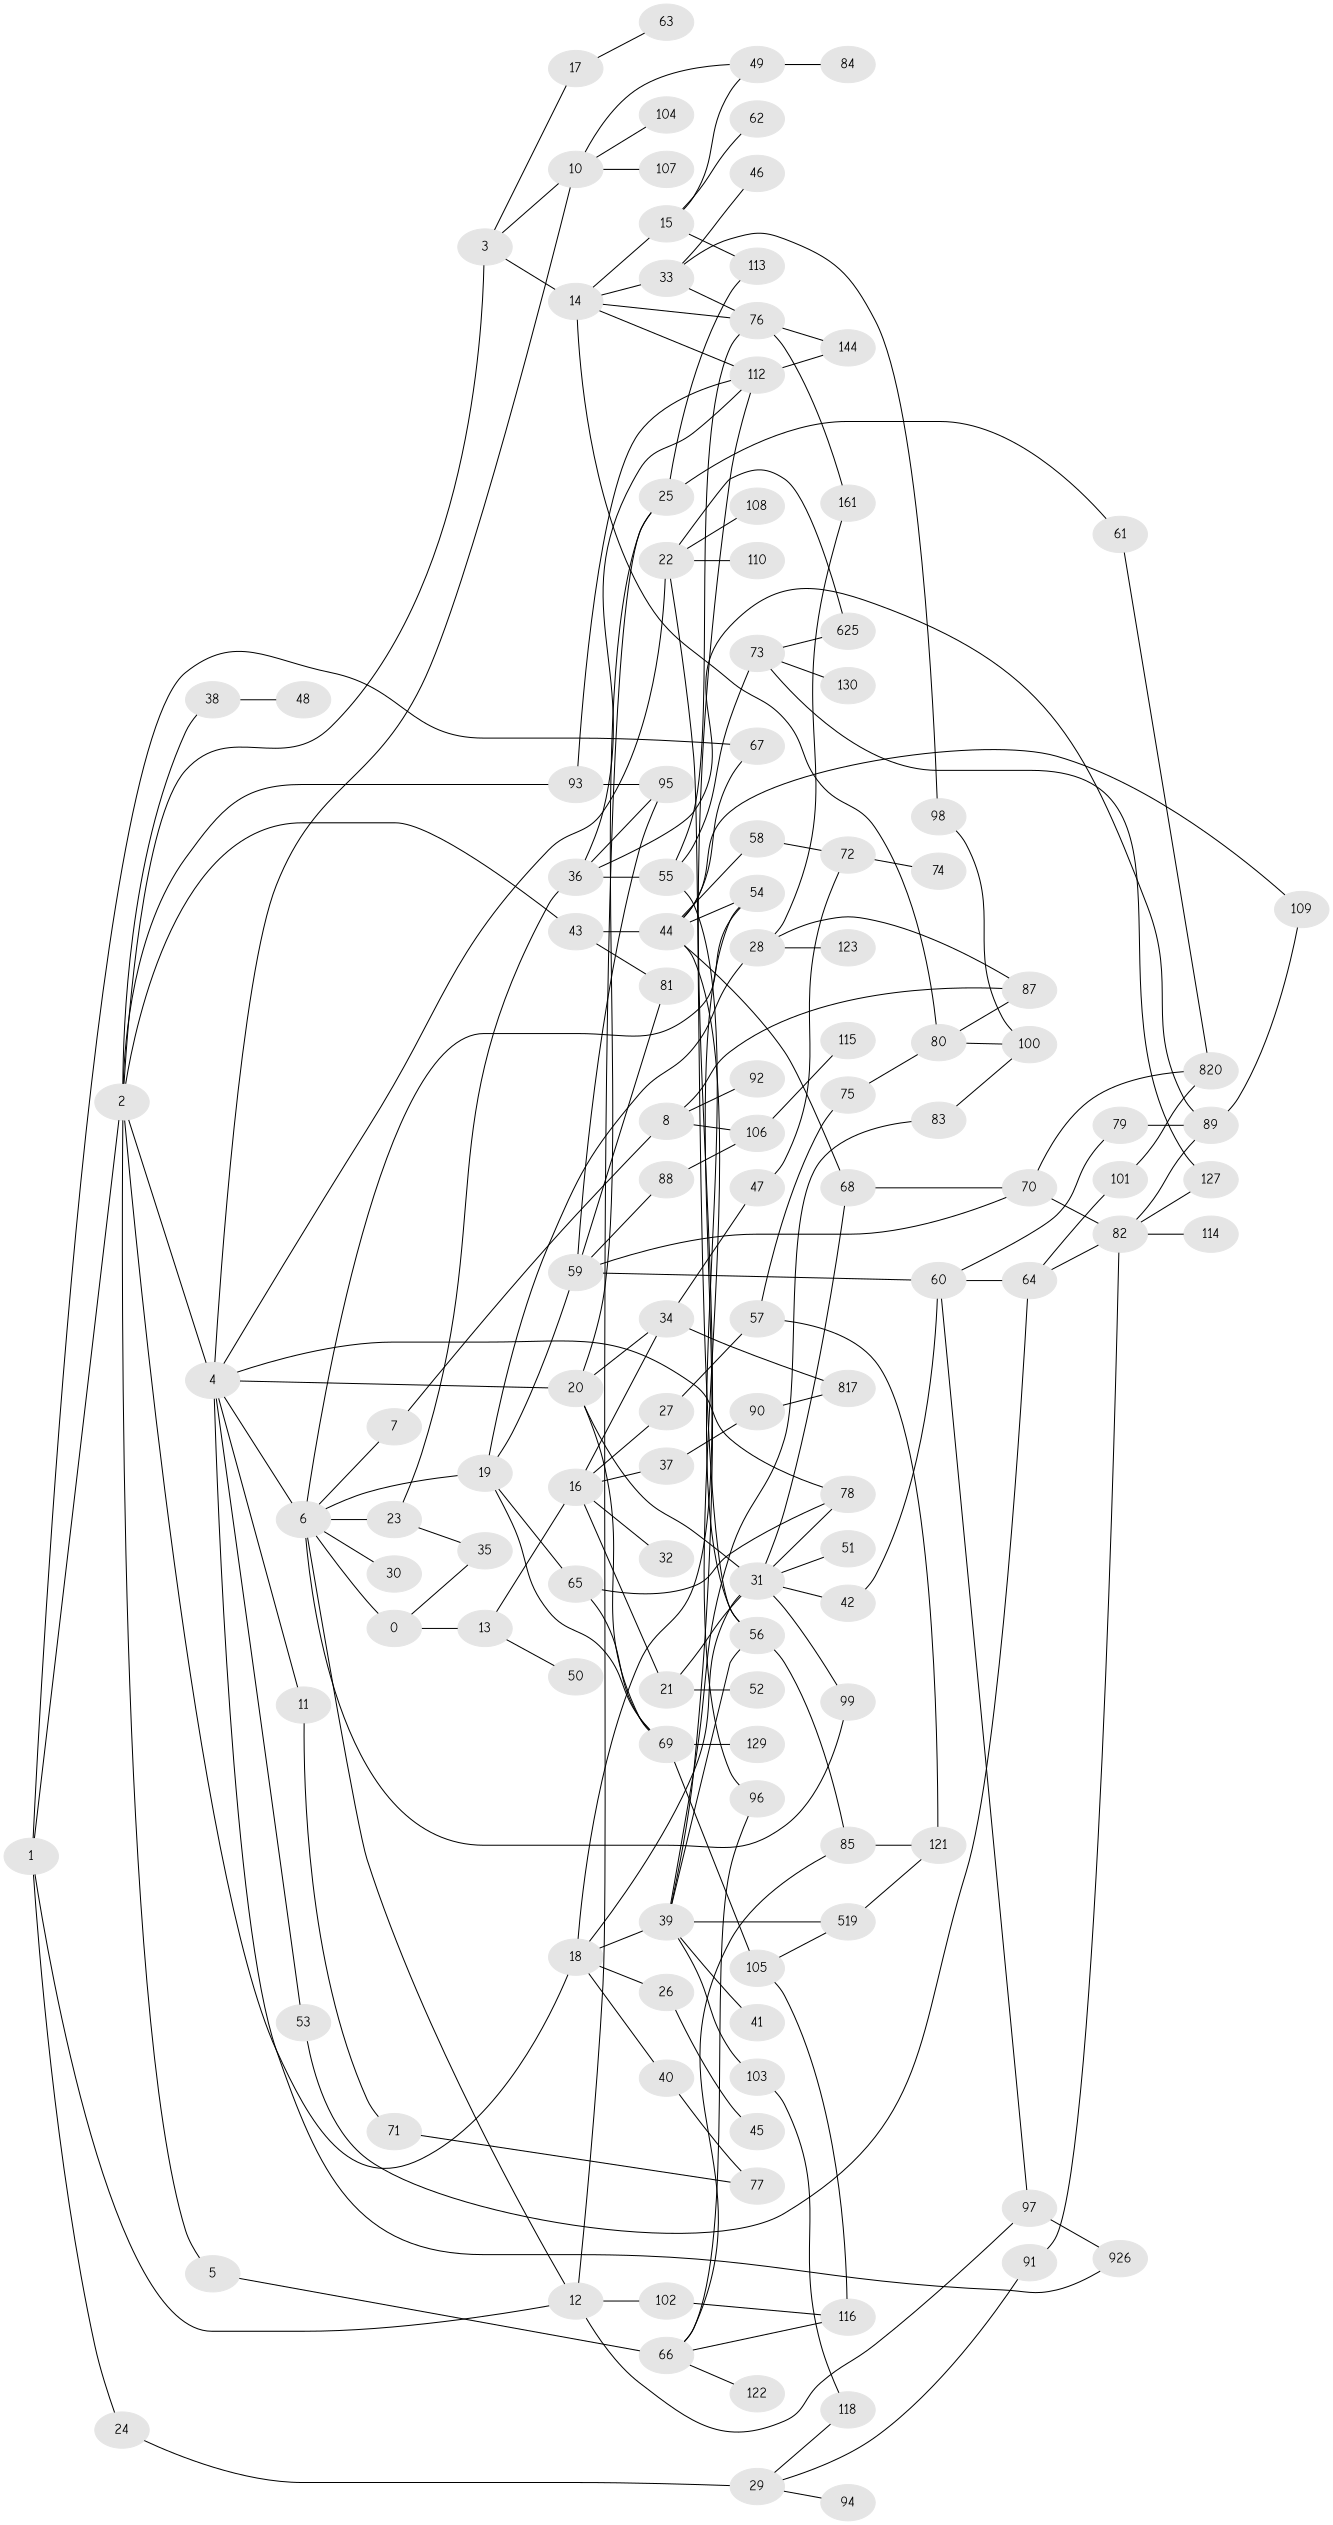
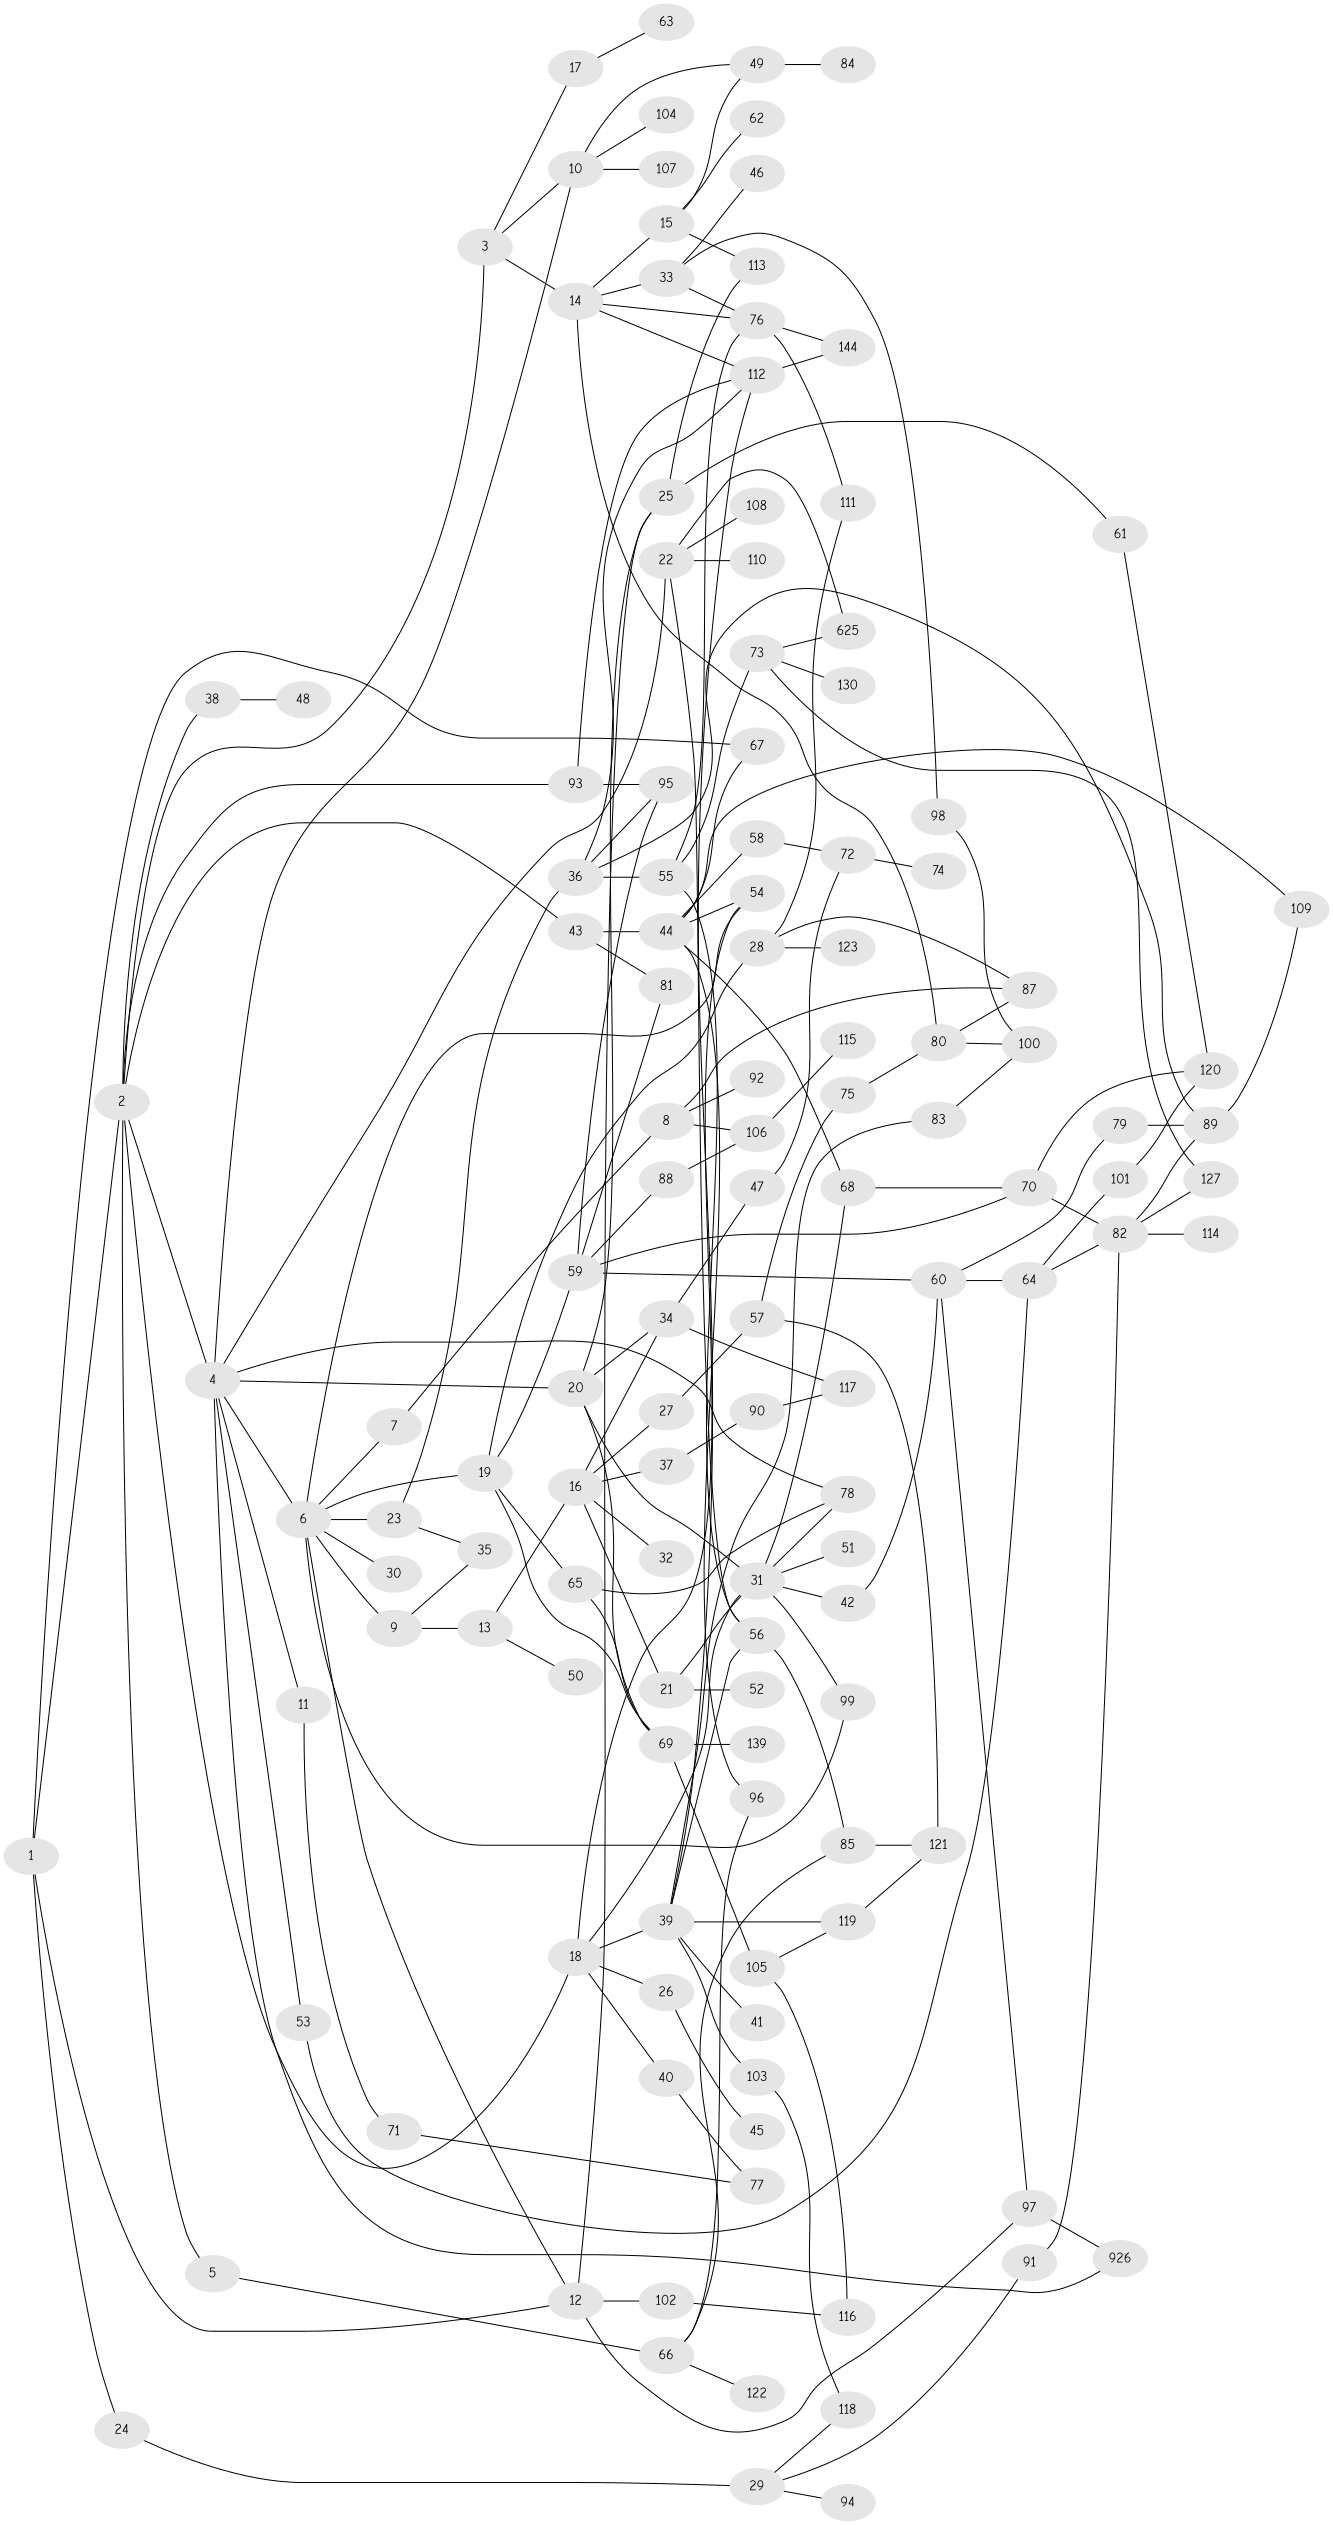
(848, 503) -> (848, 503)
(1211, 1071) -> (1211, 1071)
(848, 1388) -> (848, 1388)
(394, 1628) -> (394, 1628)
(757, 1744) -> (757, 1744)
(848, 1922) -> (848, 1922)
(757, 2336) -> none
